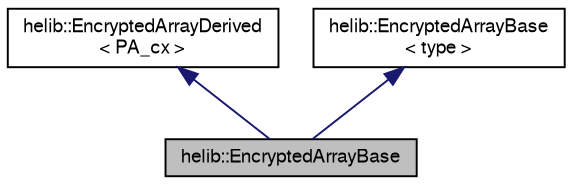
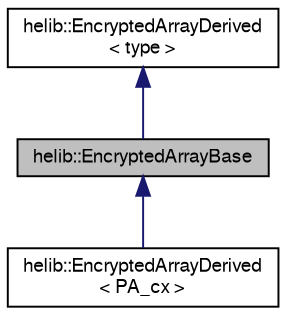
(439, 38) -> (143, 38)
(232, 109) -> (143, 222)
